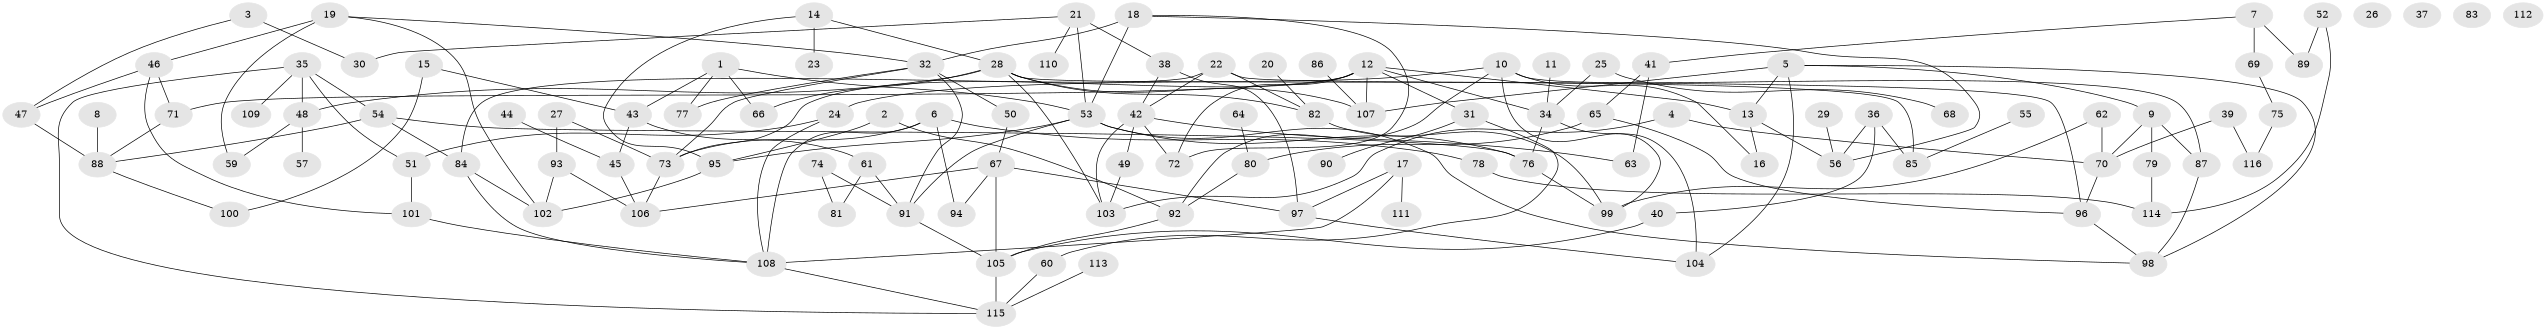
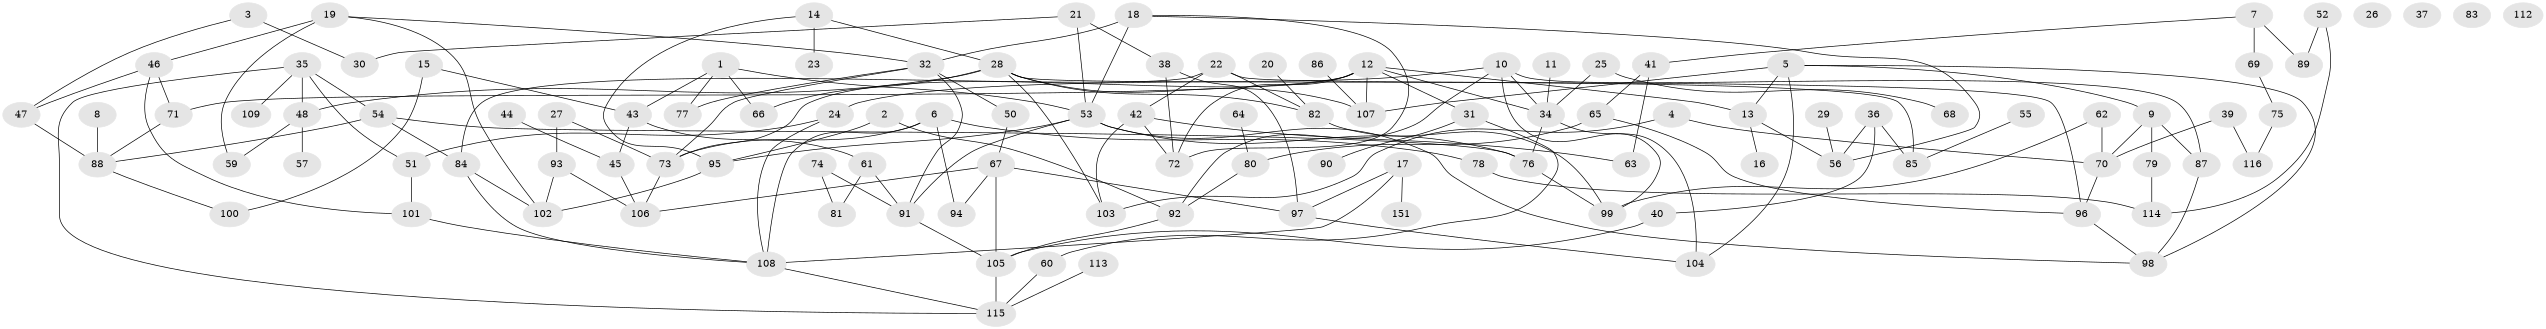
(1049, 65) -> none
(1151, 90) -> (1170, 115)
(1663, 90) -> (1523, 89)
(1125, 165) -> none
(1401, 214) -> (1401, 214)
